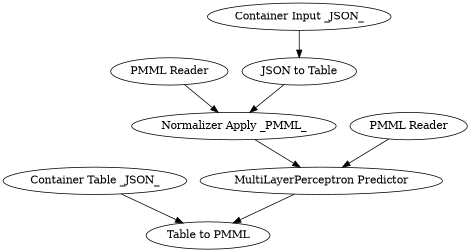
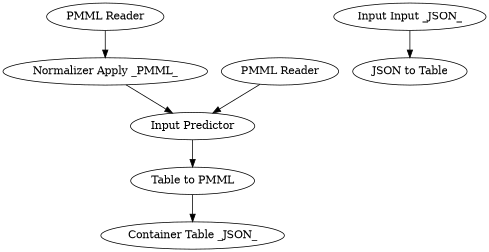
(299, 17) -> (410, 17)
(270, 96) -> none
(321, 181) -> (193, 126)
(149, 207) -> (193, 204)
